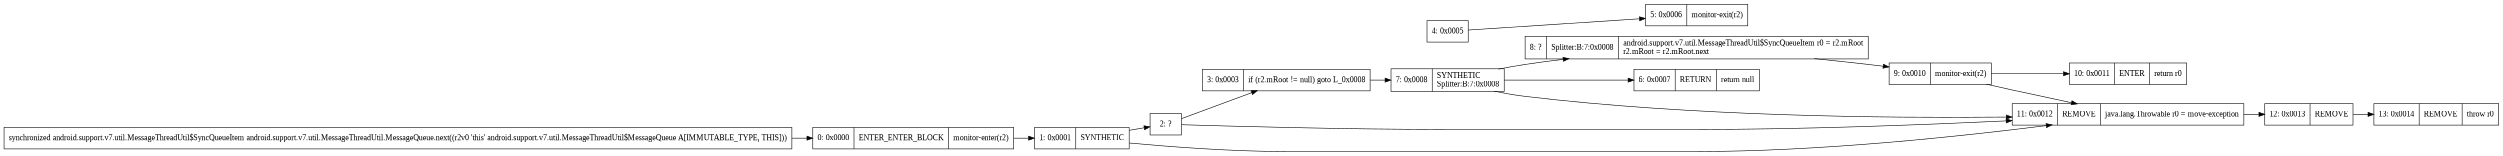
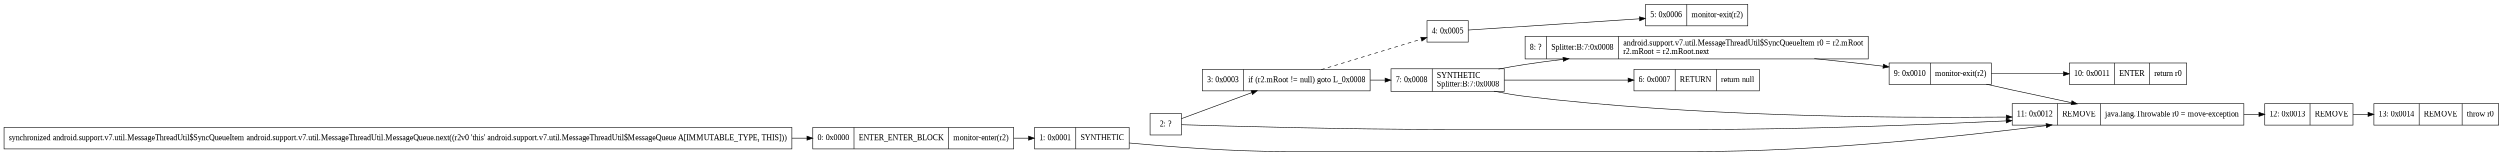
none -> (1371, 54)
(1137, 129) -> none
